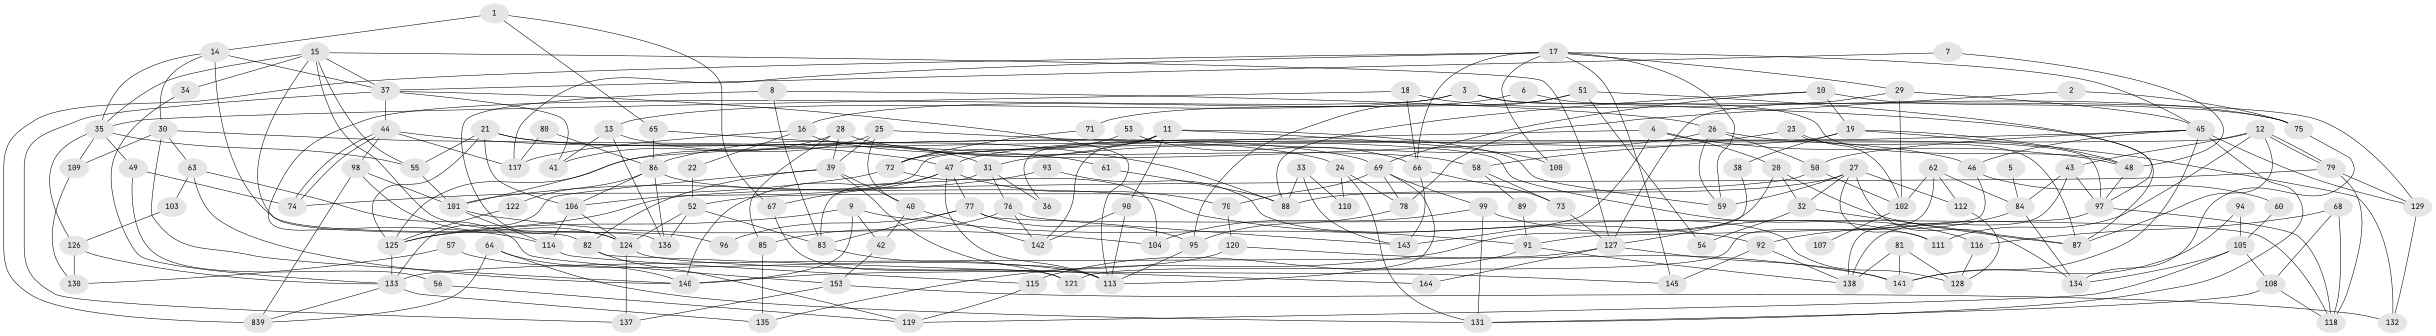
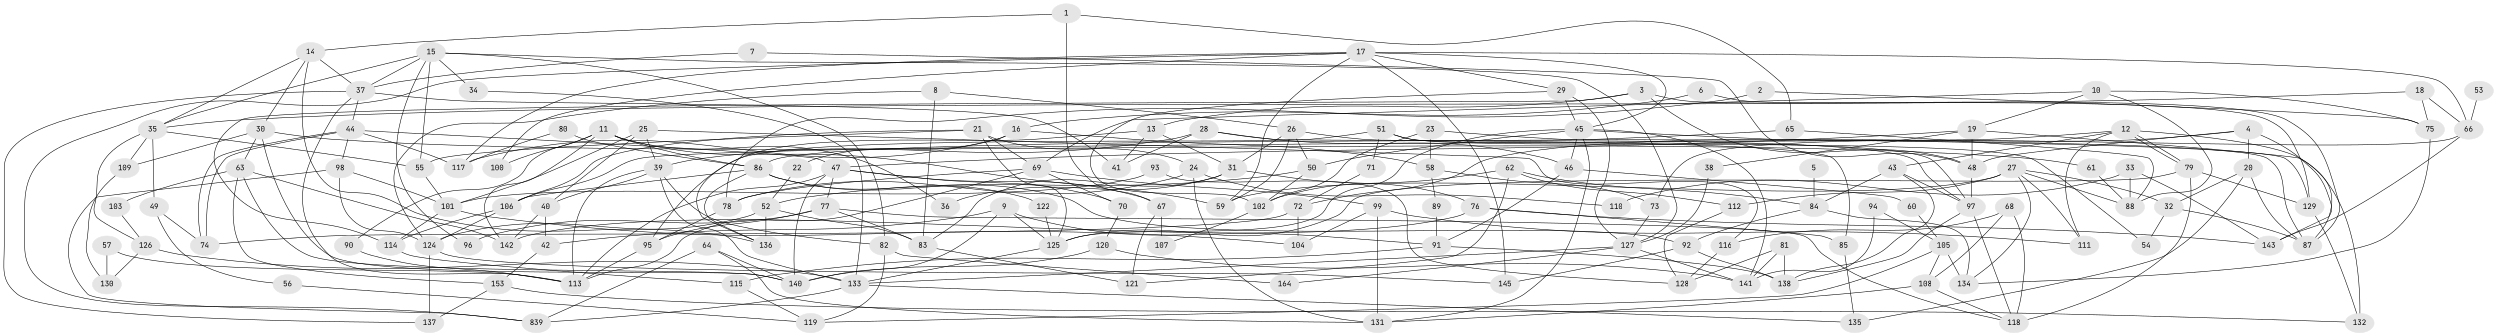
(1010, 150) -> none
none -> (1161, 222)
(1082, 226) -> (374, 207)
